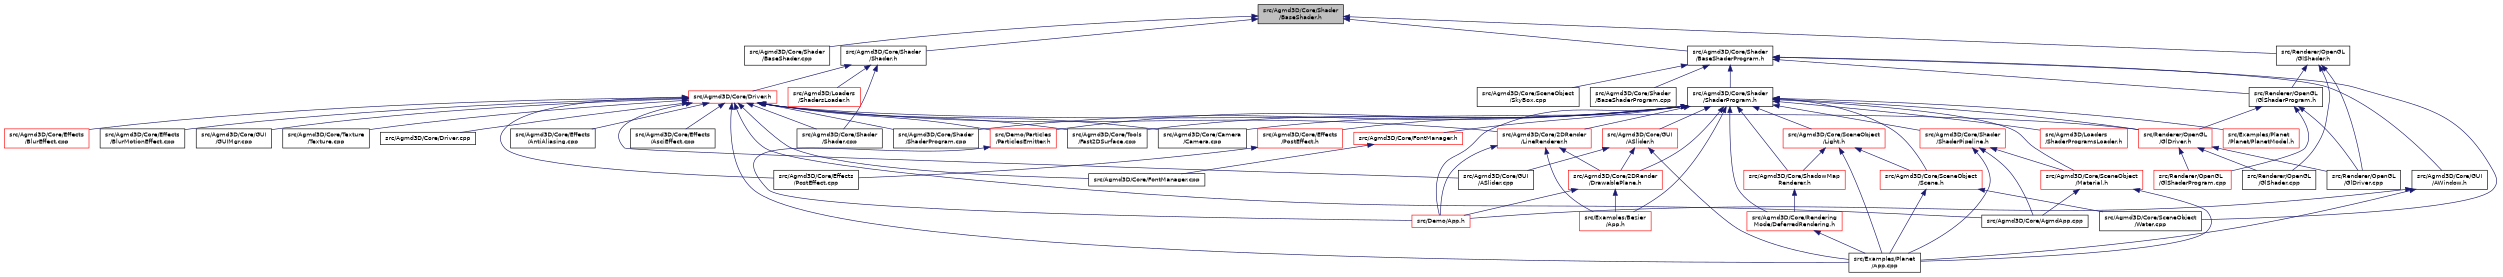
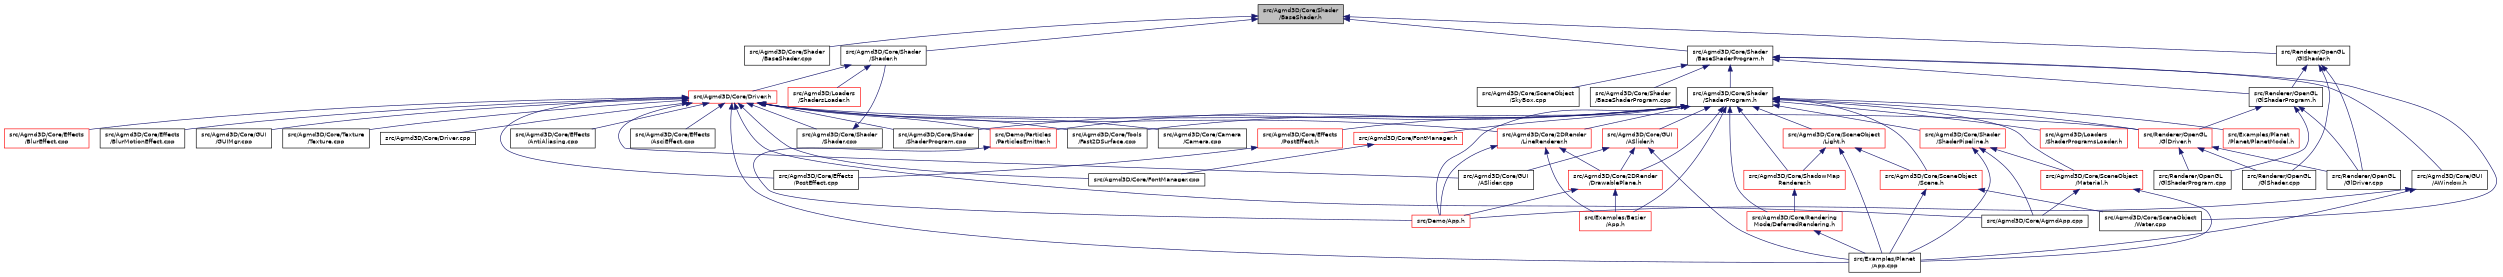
(863, 102) -> (876, 97)
(1464, 118) -> none
(2193, 180) -> (2193, 180)
